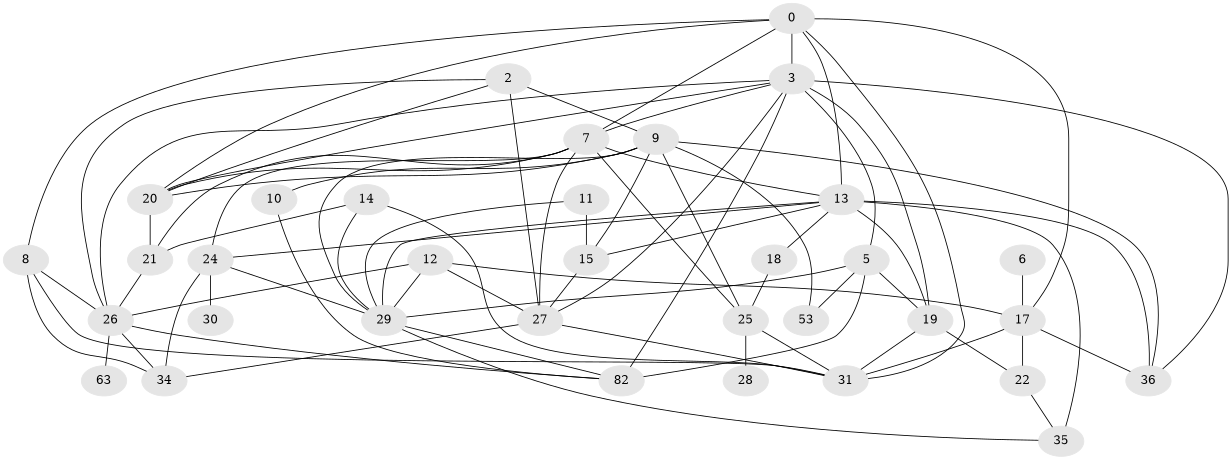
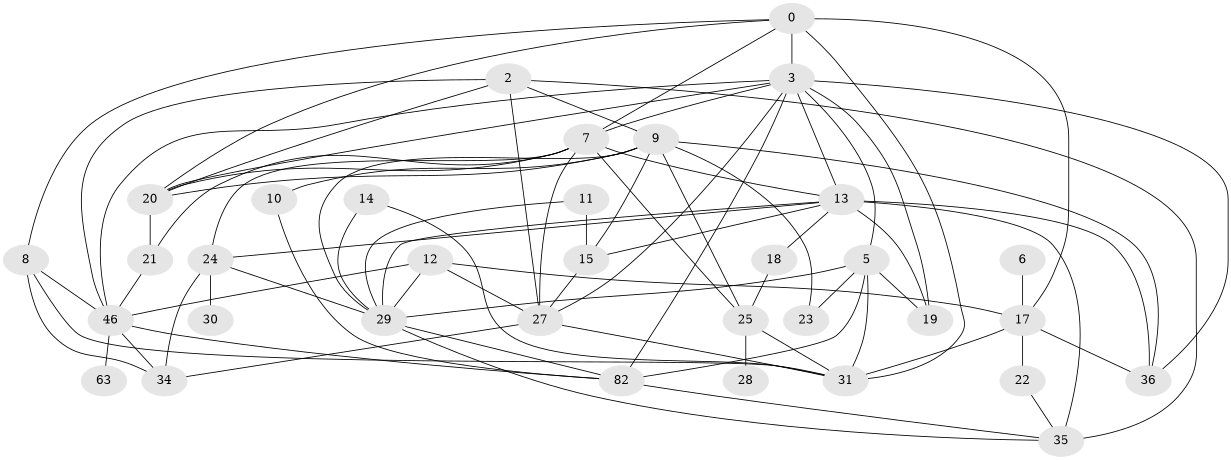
(835, 113) -> (817, 139)
none -> (1008, 140)
(256, 226) -> none
(111, 320) -> (111, 320)
(806, 320) -> (806, 320)
(888, 351) -> (866, 322)
(977, 351) -> none
none -> (841, 413)
